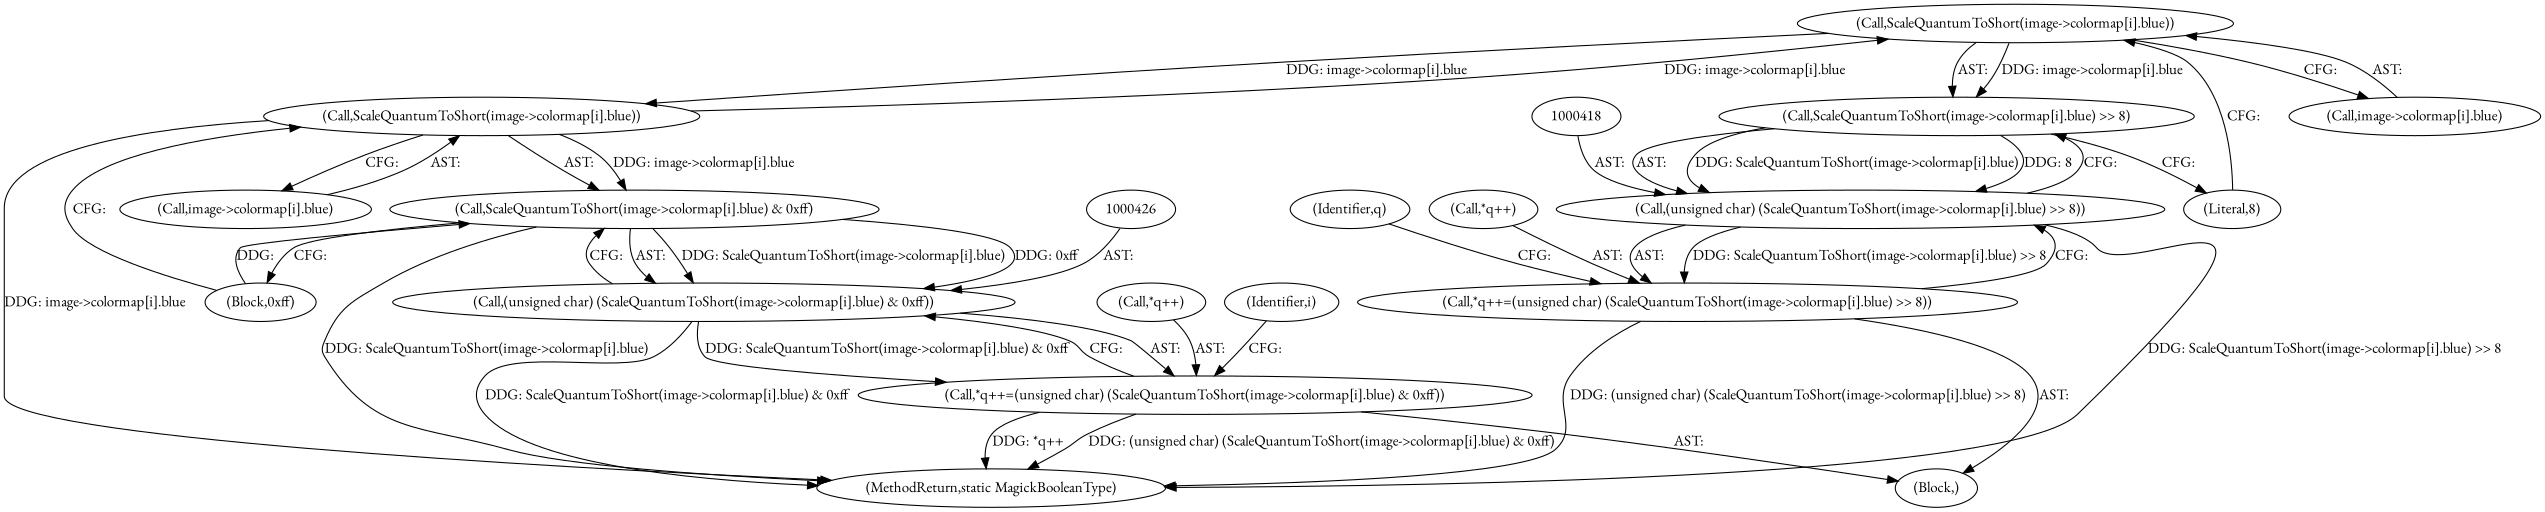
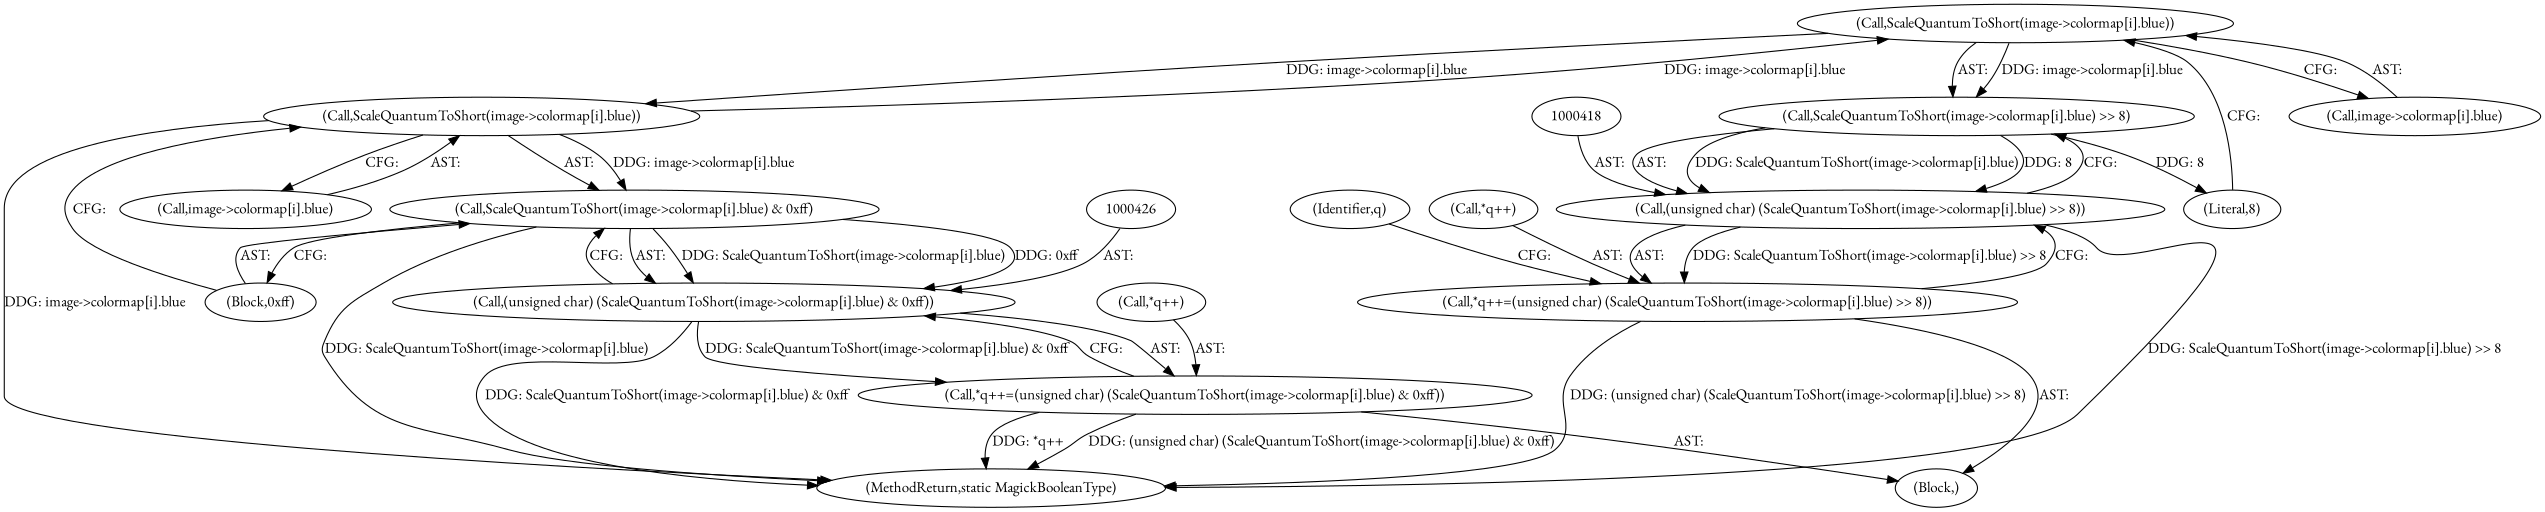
(2180, 163) -> (2180, 163)
(257, 256) -> (257, 256)
(1282, 302) -> none
